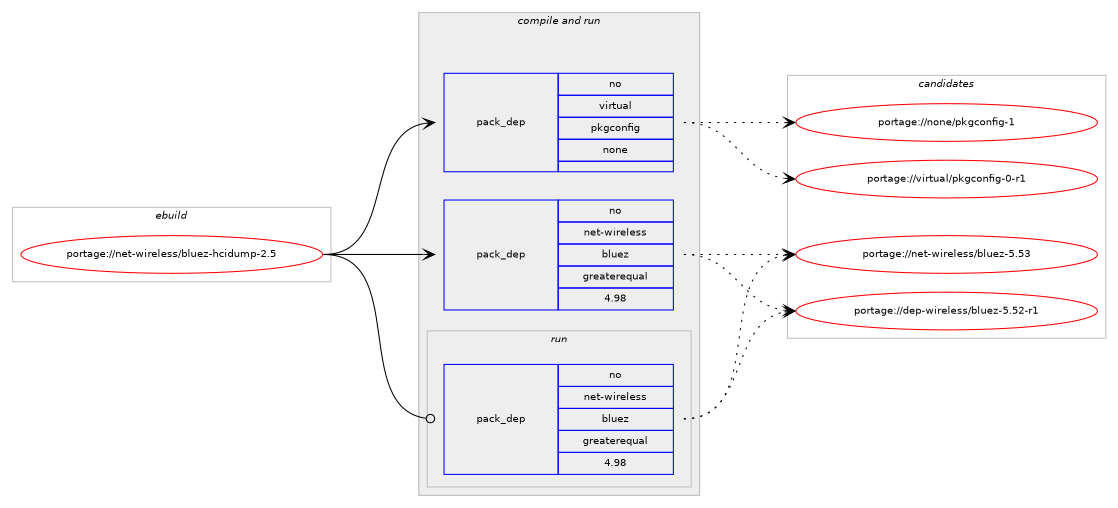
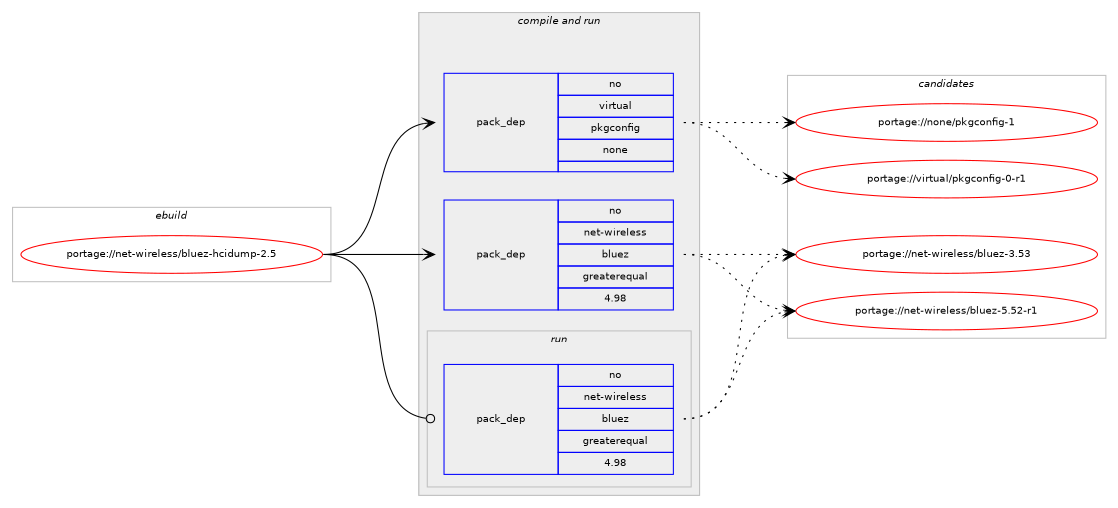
(947, 254) -> (947, 254)
(947, 311) -> (947, 311)
